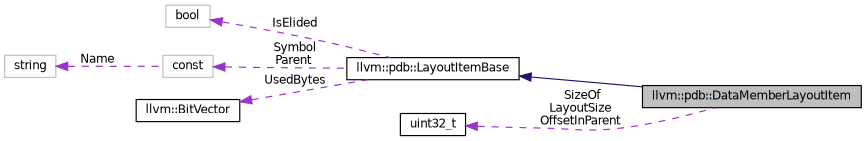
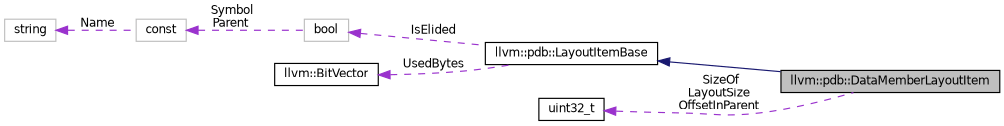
(286, 68) -> (251, 30)
